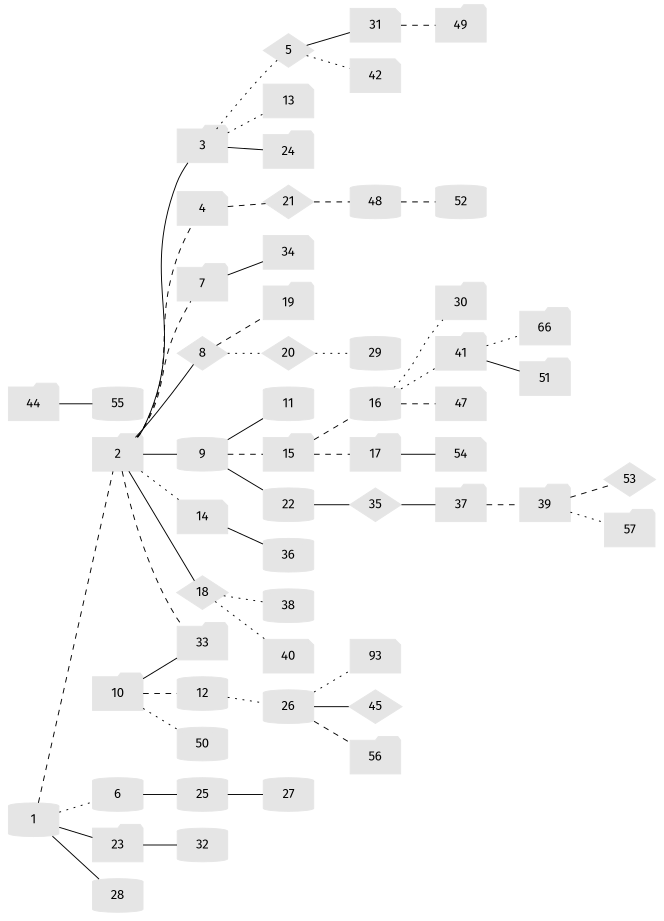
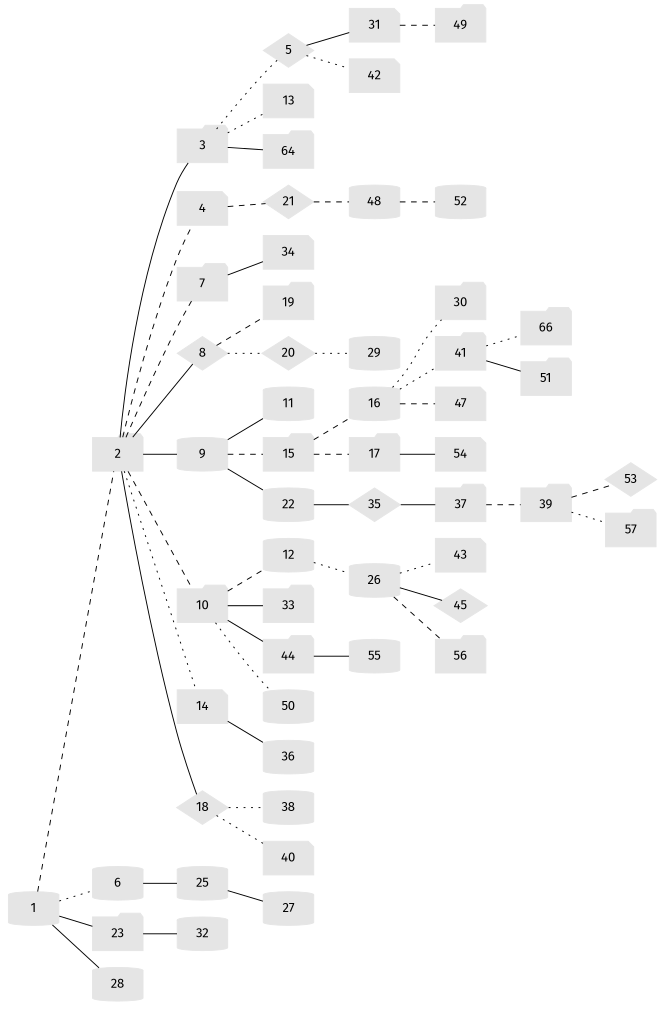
(288, 151) -> (288, 151)
(145, 551) -> (160, 530)
none -> (245, 631)
(375, 656) -> (461, 555)
